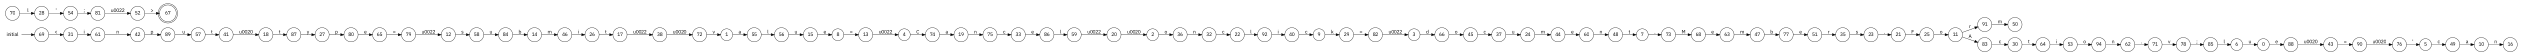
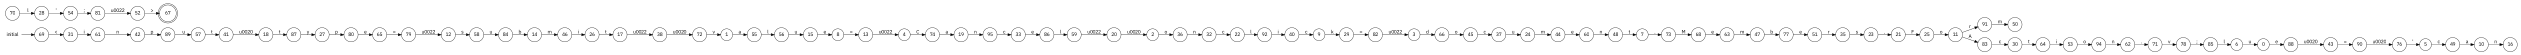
(990, 35) -> (990, 35)
